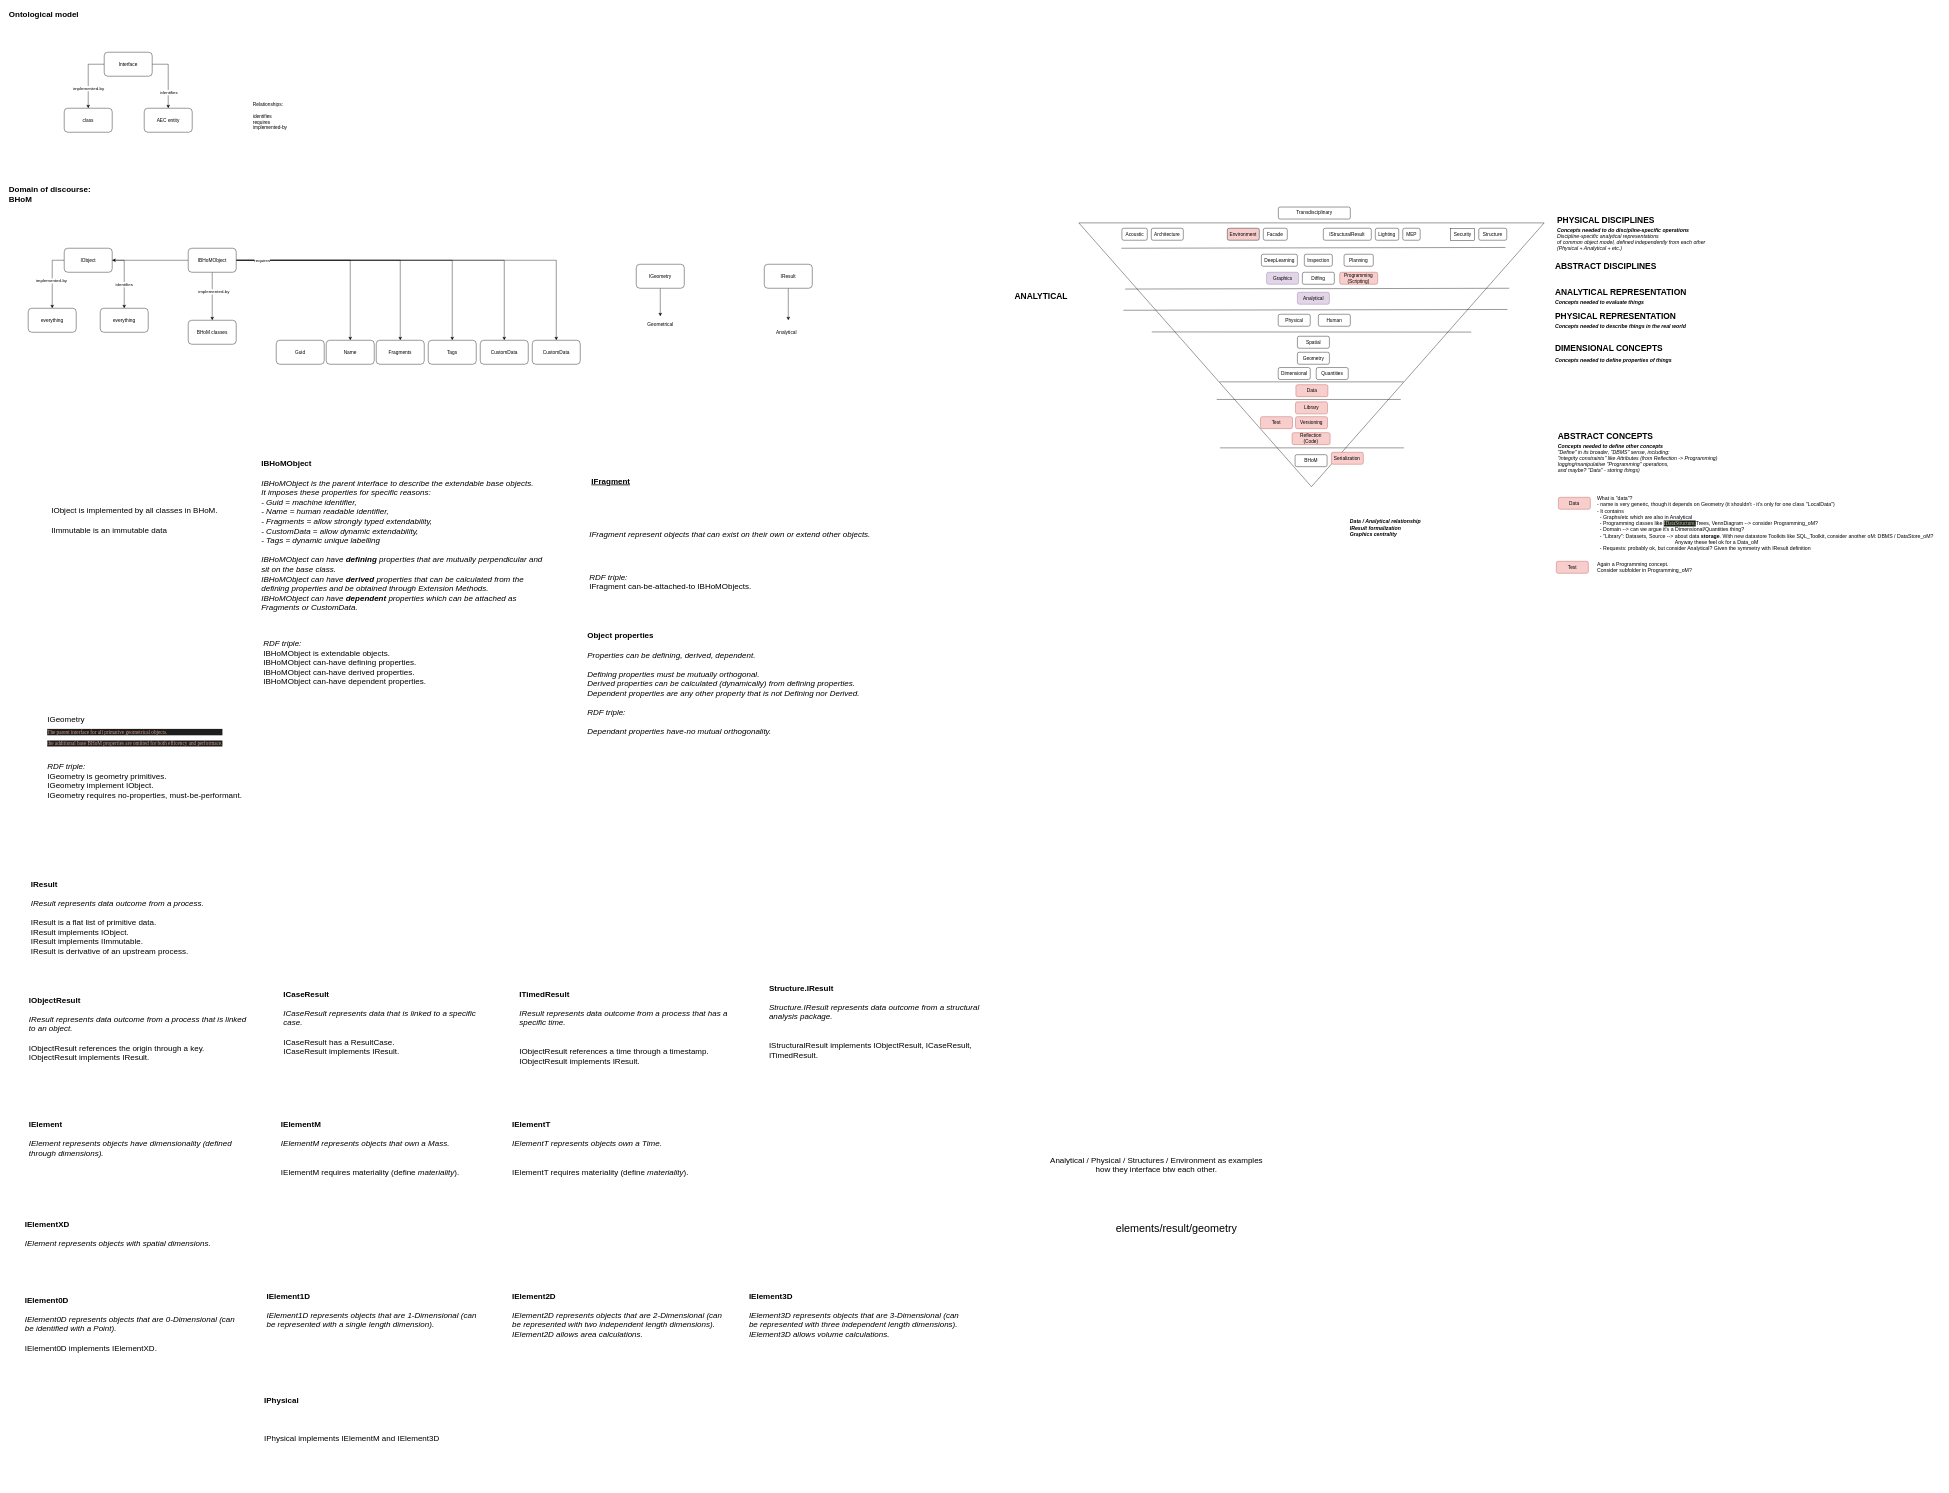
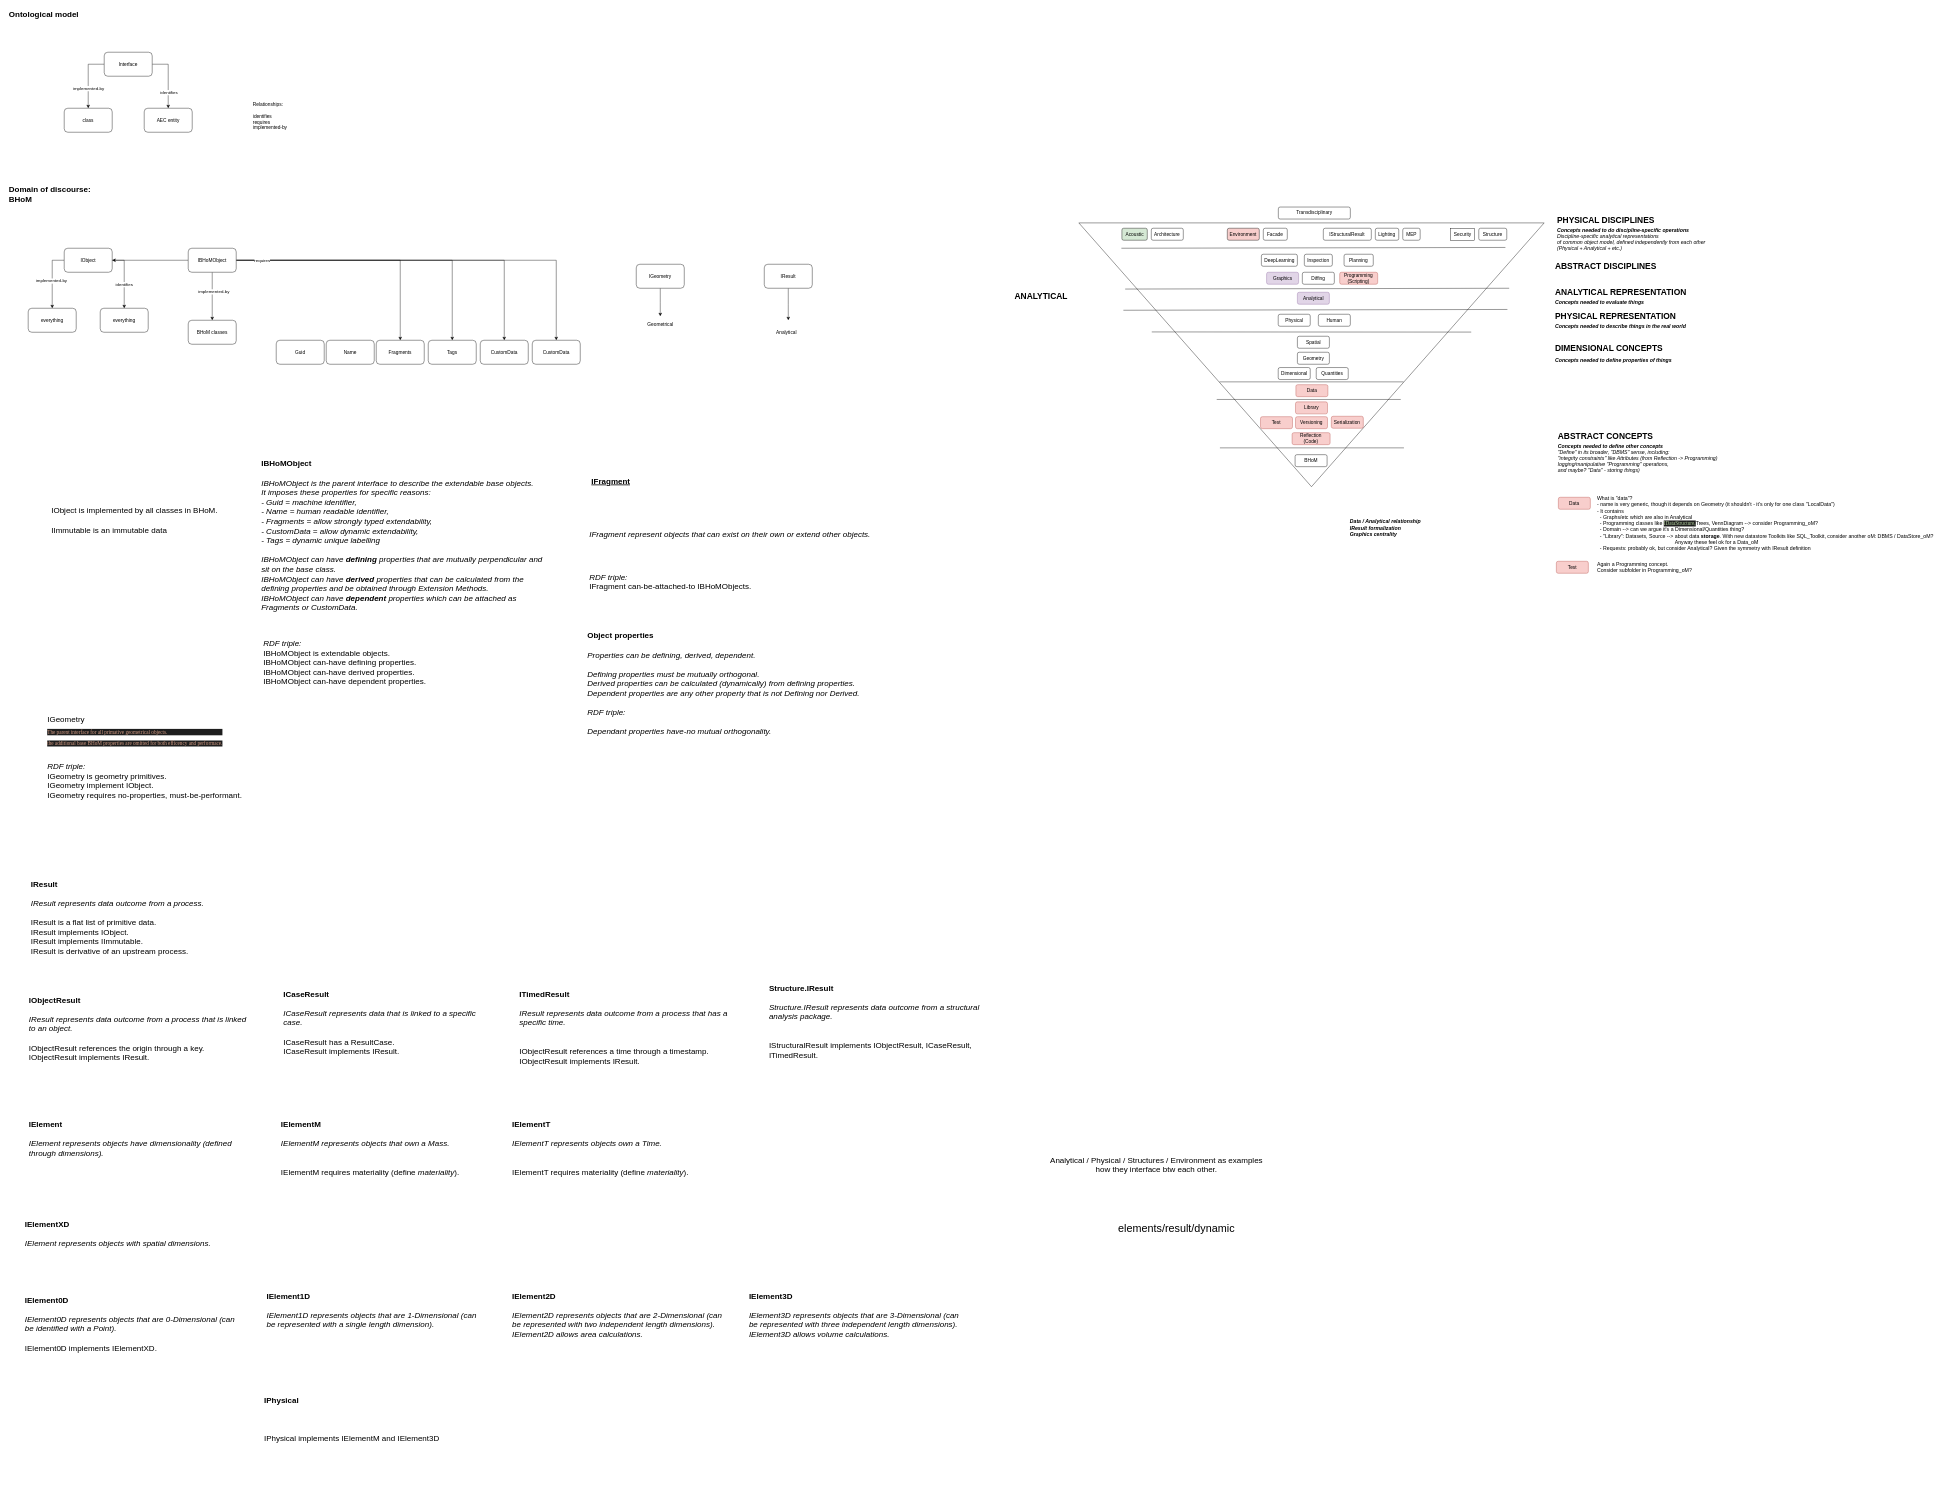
(1134, 234) -> (1134, 234)
(350, 336) -> none
(1347, 458) -> (1347, 422)
(1176, 1228) -> (1176, 1228)
